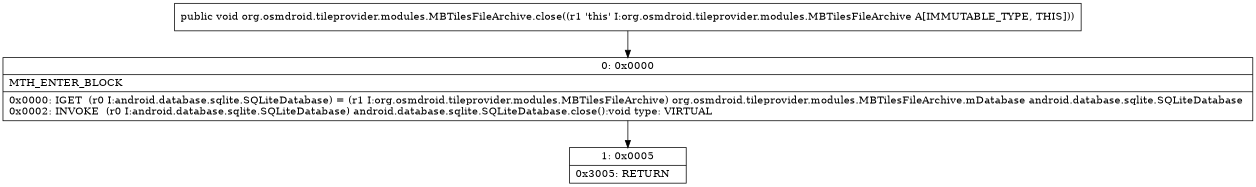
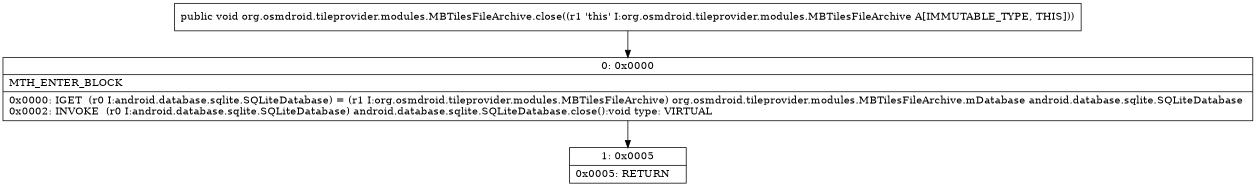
(628, 174) -> (628, 174)
